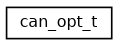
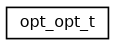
(59, 23) -> (58, 23)
